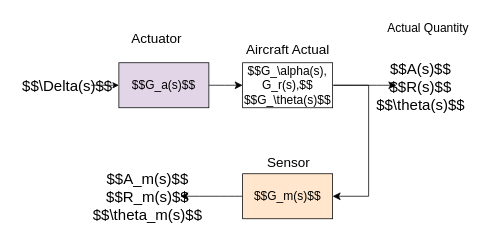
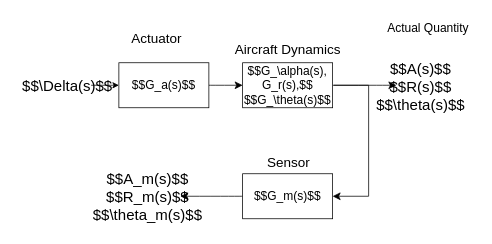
(288, 50) -> (288, 50)
(164, 85) -> (164, 85)
(288, 196) -> (288, 196)
